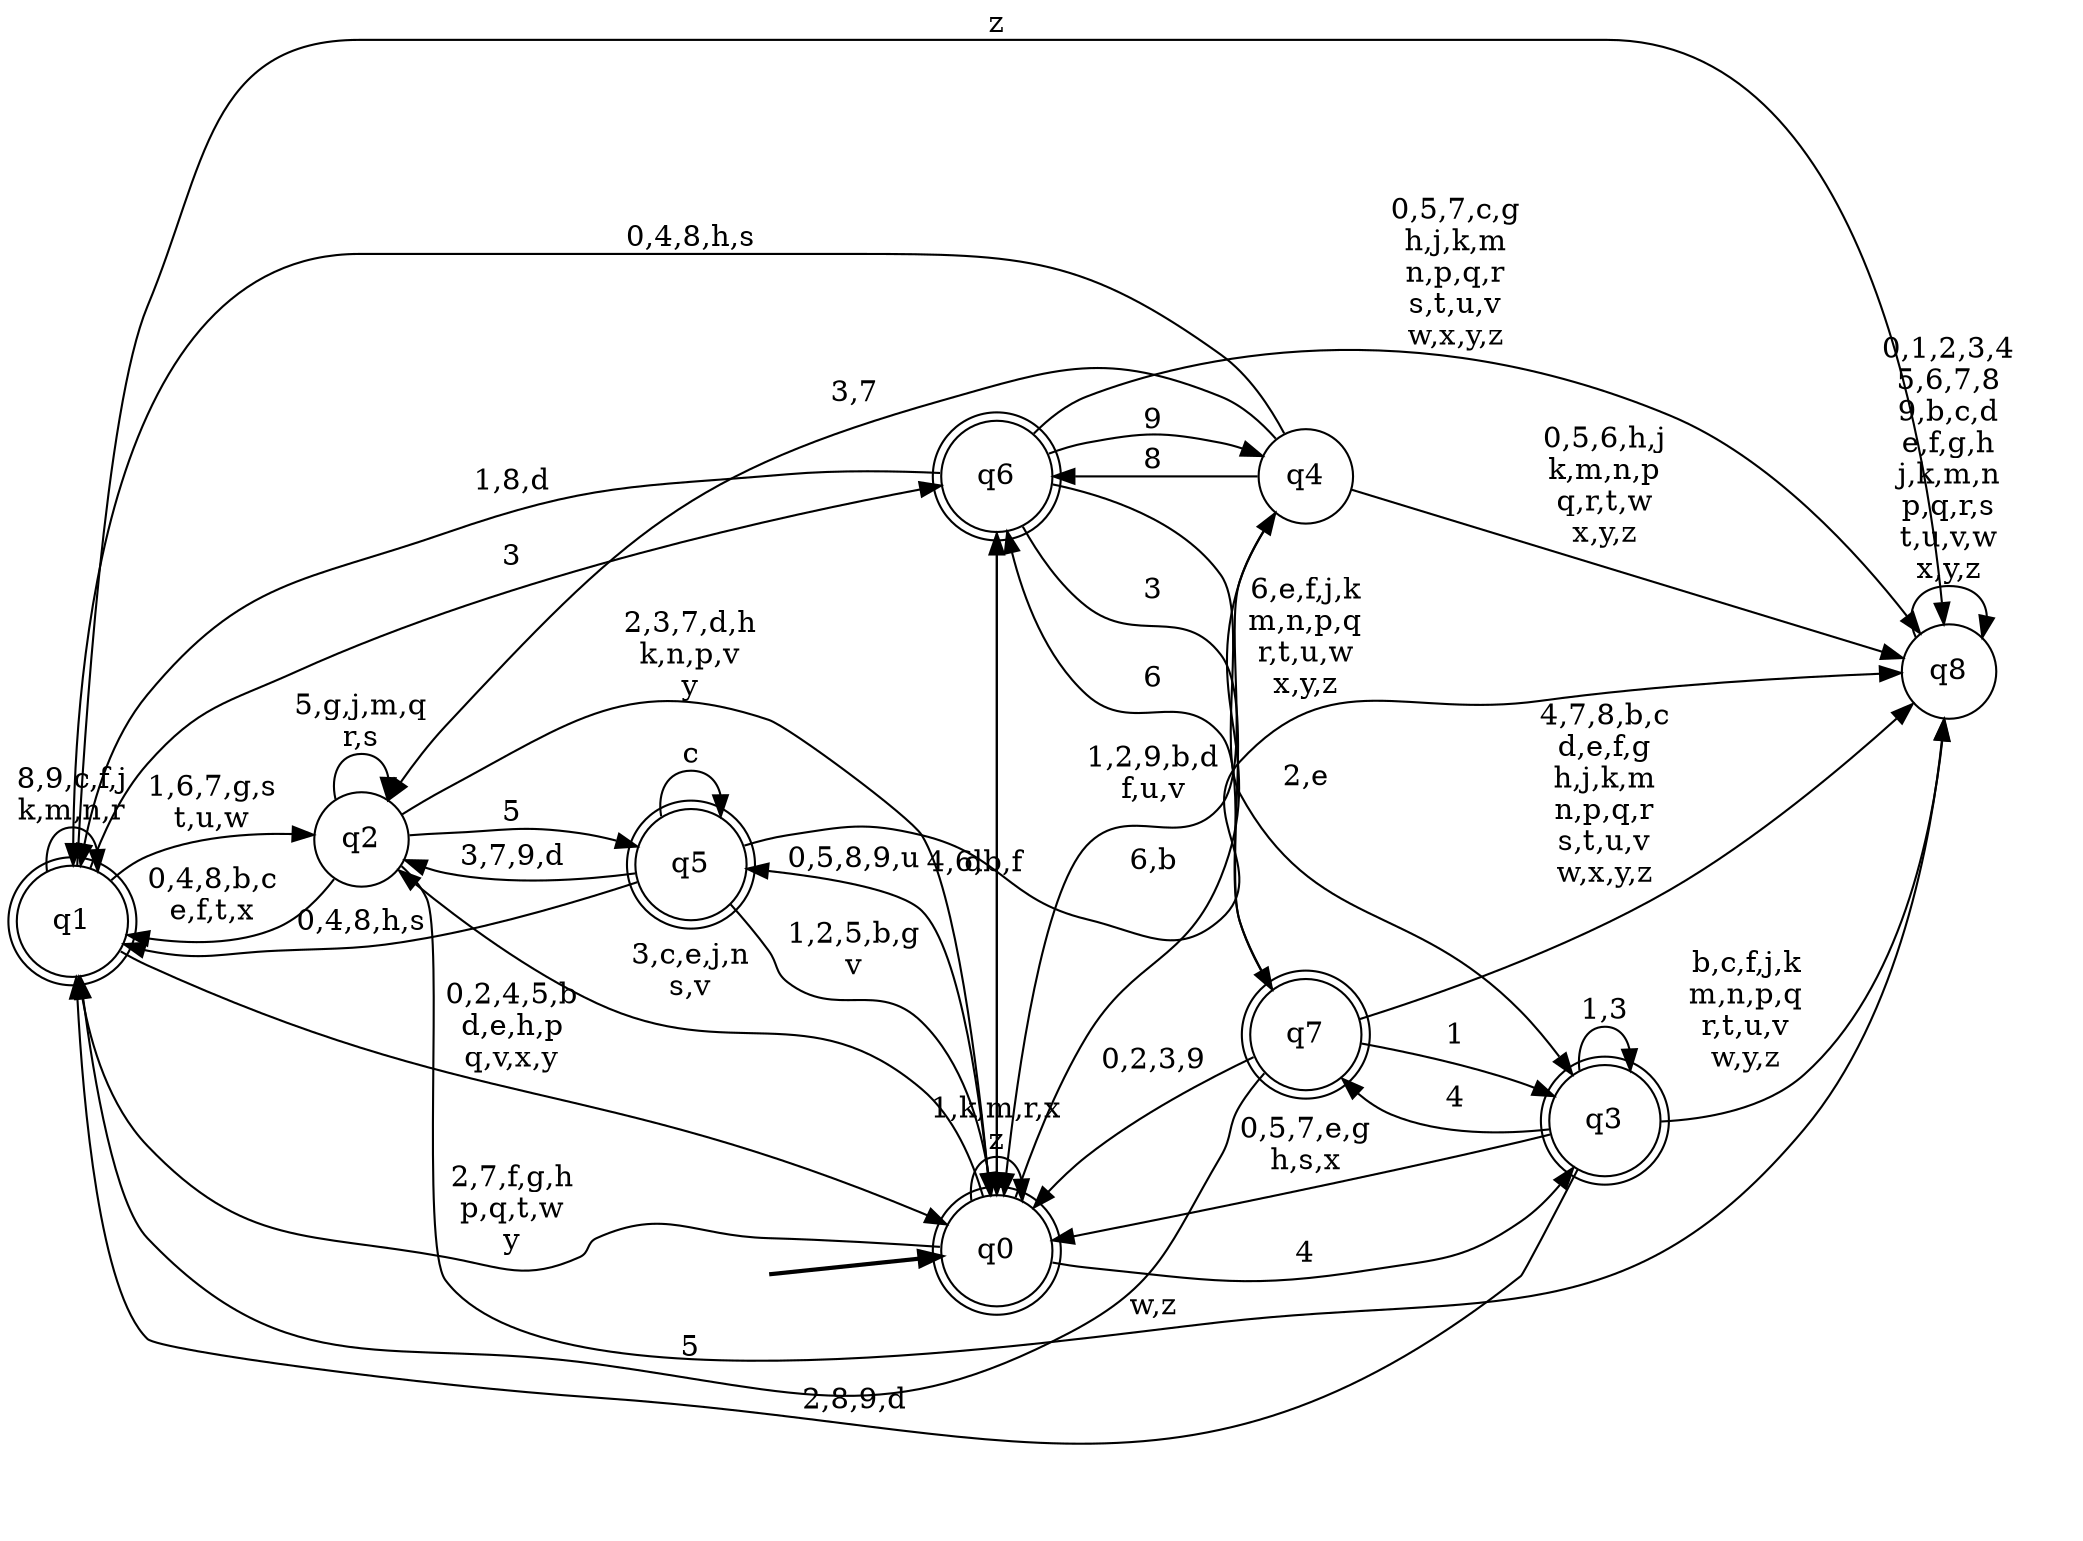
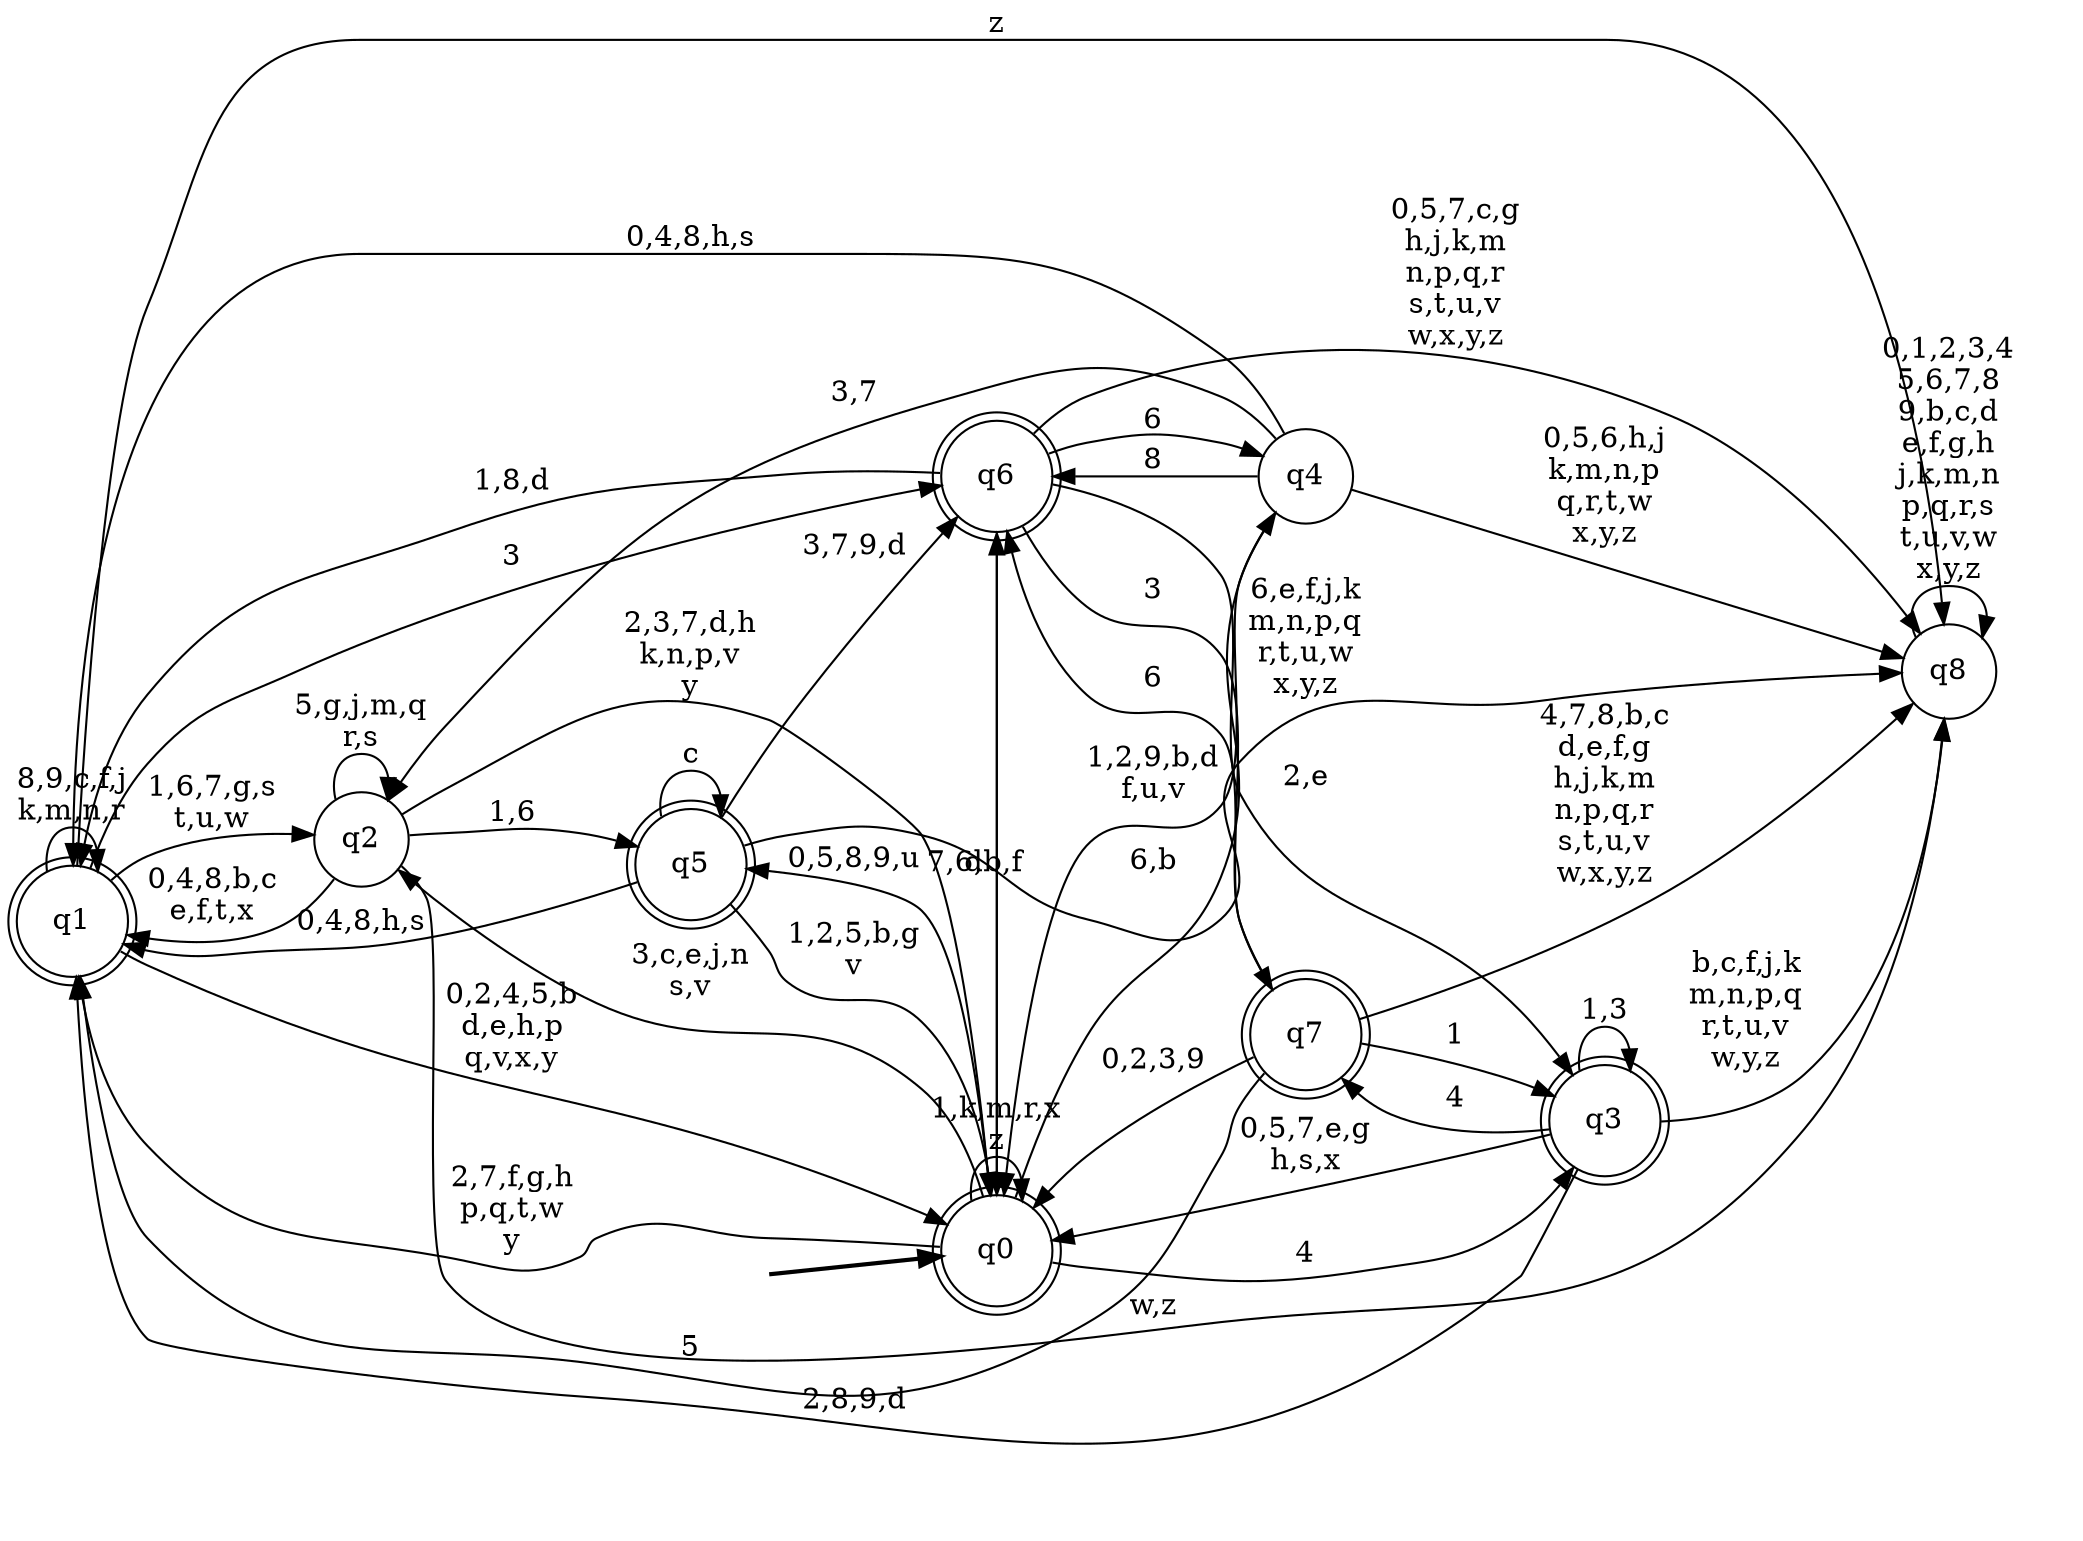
(1154, 421) -> (1154, 421)
(513, 813) -> (513, 813)
(975, 864) -> (975, 864)
(530, 880) -> (826, 670)
